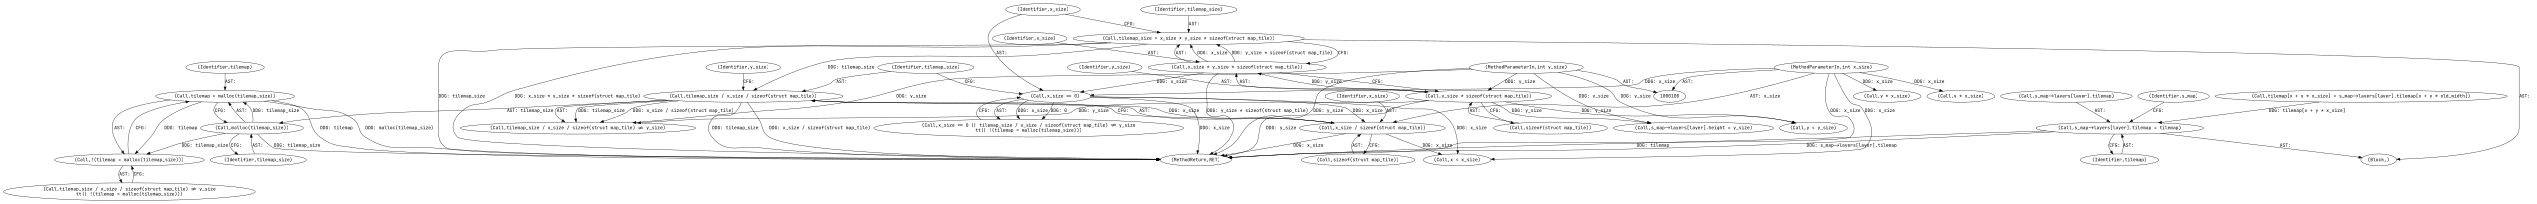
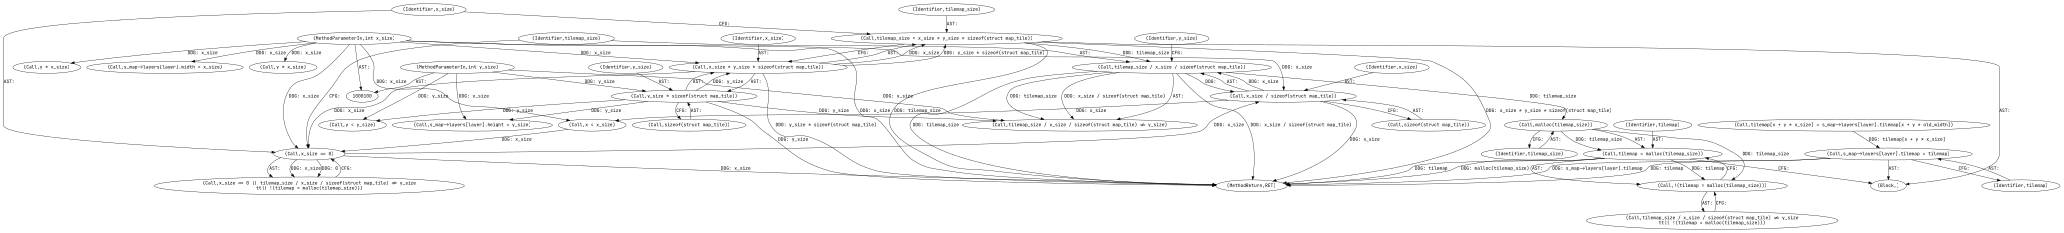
none -> (548, 52)
none -> (165, 67)
(1379, 82) -> (757, 82)
(1336, 84) -> none
(1765, 96) -> (1297, 67)
(2066, 96) -> none
(2174, 96) -> none
(1367, 105) -> (457, 142)
(530, 111) -> (1553, 96)
(1125, 111) -> (1212, 82)
(215, 113) -> (1779, 171)
(704, 157) -> none
